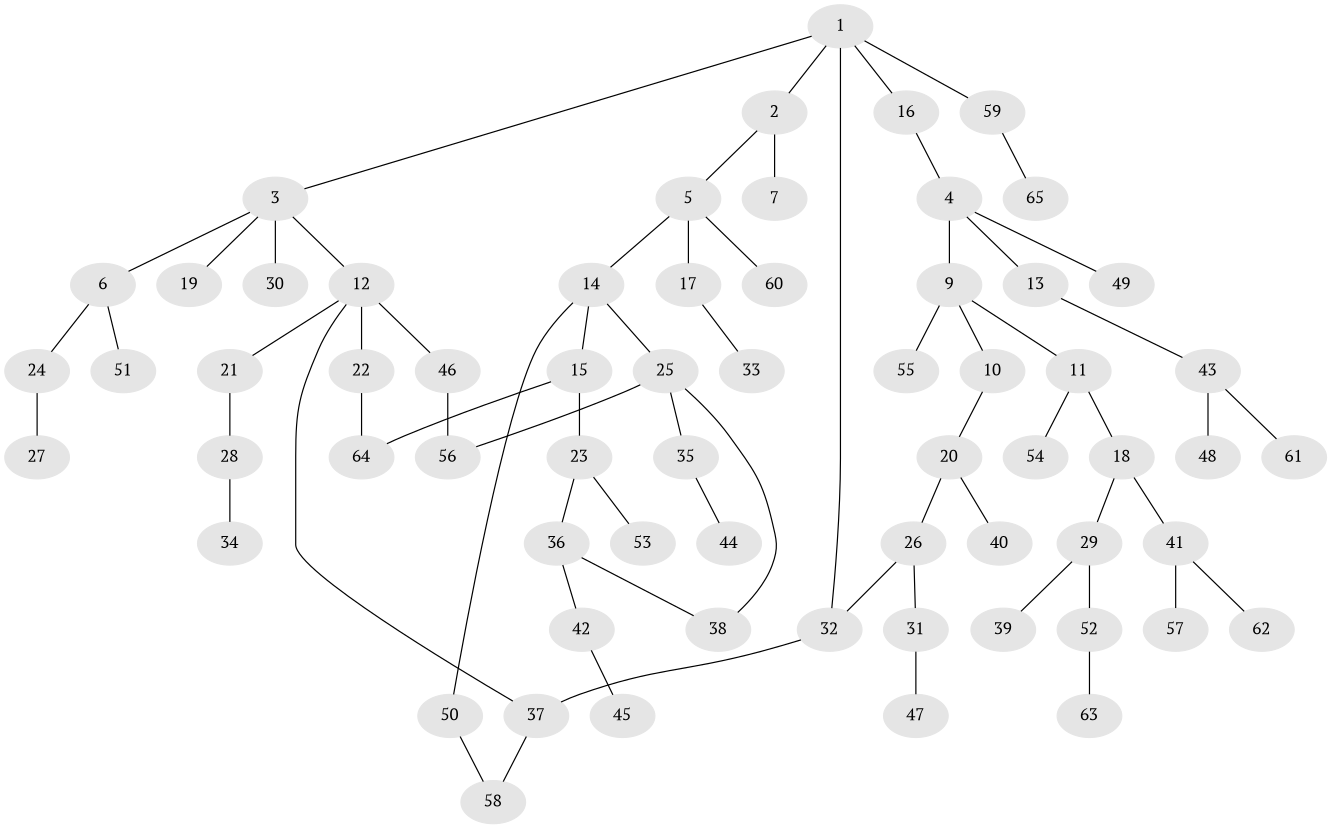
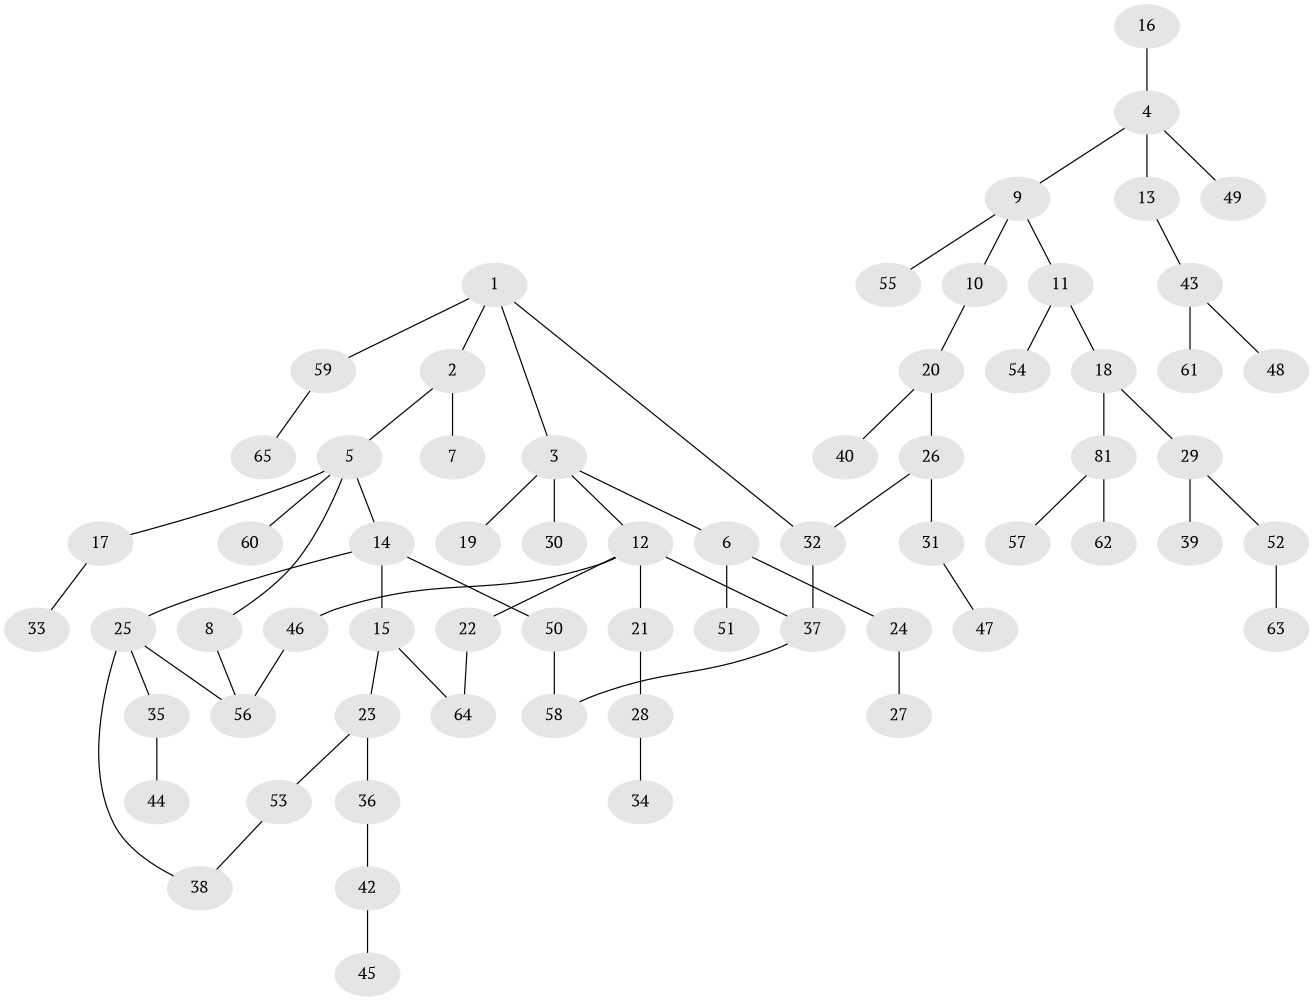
(873, 69) -> none
(1176, 544) -> (1104, 457)
(638, 587) -> (239, 845)
none -> (210, 630)
